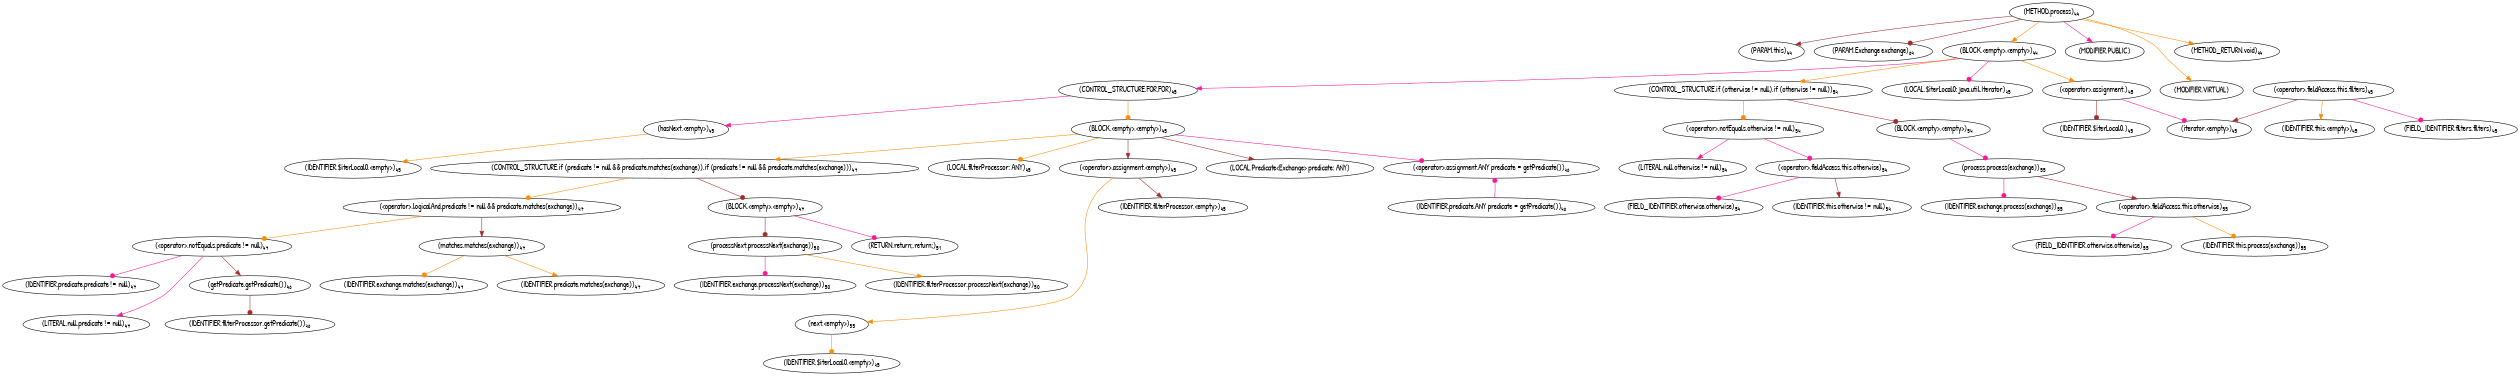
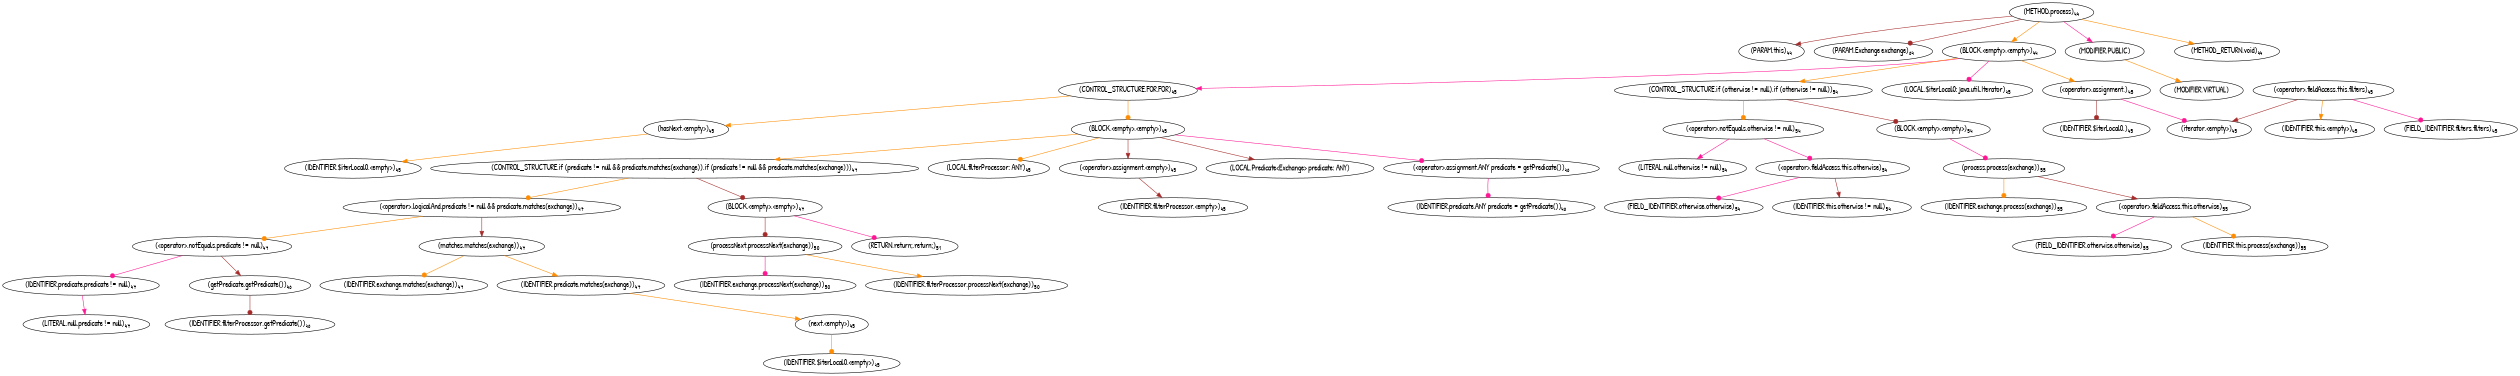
(2142, 38) -> (2150, 70)
(900, 111) -> (900, 111)
(2004, 186) -> (2004, 186)
(1495, 190) -> (1488, 186)
(168, 292) -> (83, 302)
(1039, 305) -> (713, 306)
(853, 324) -> (853, 324)
